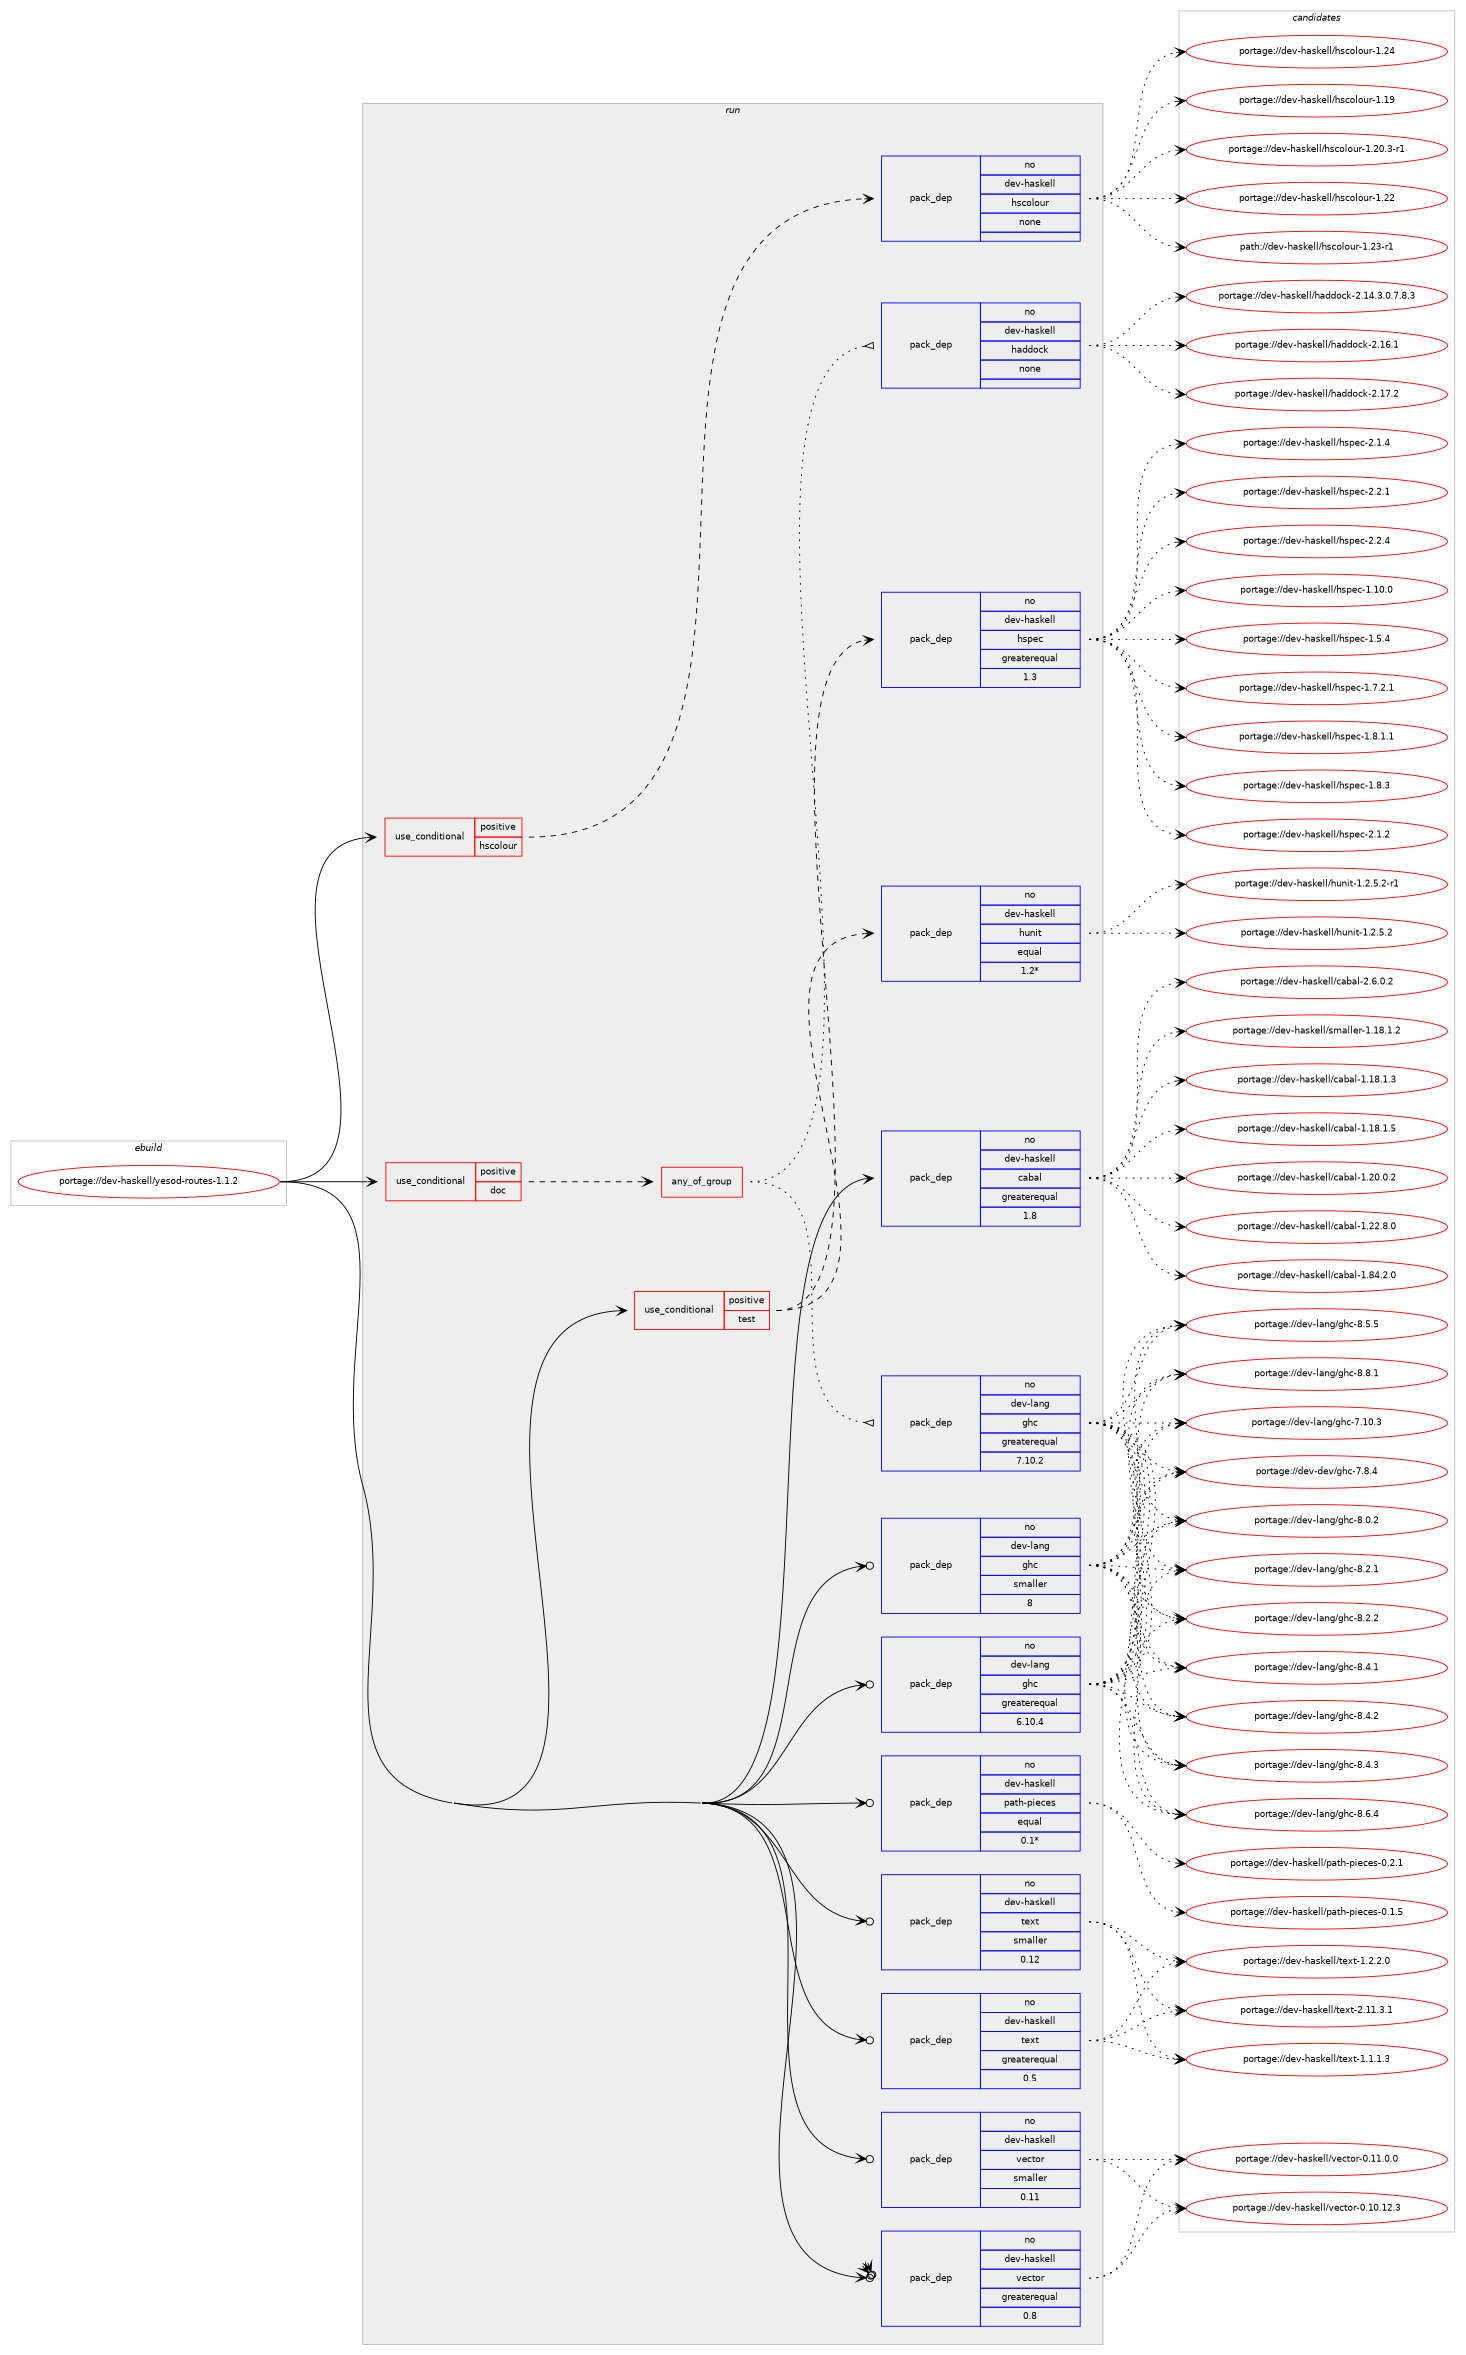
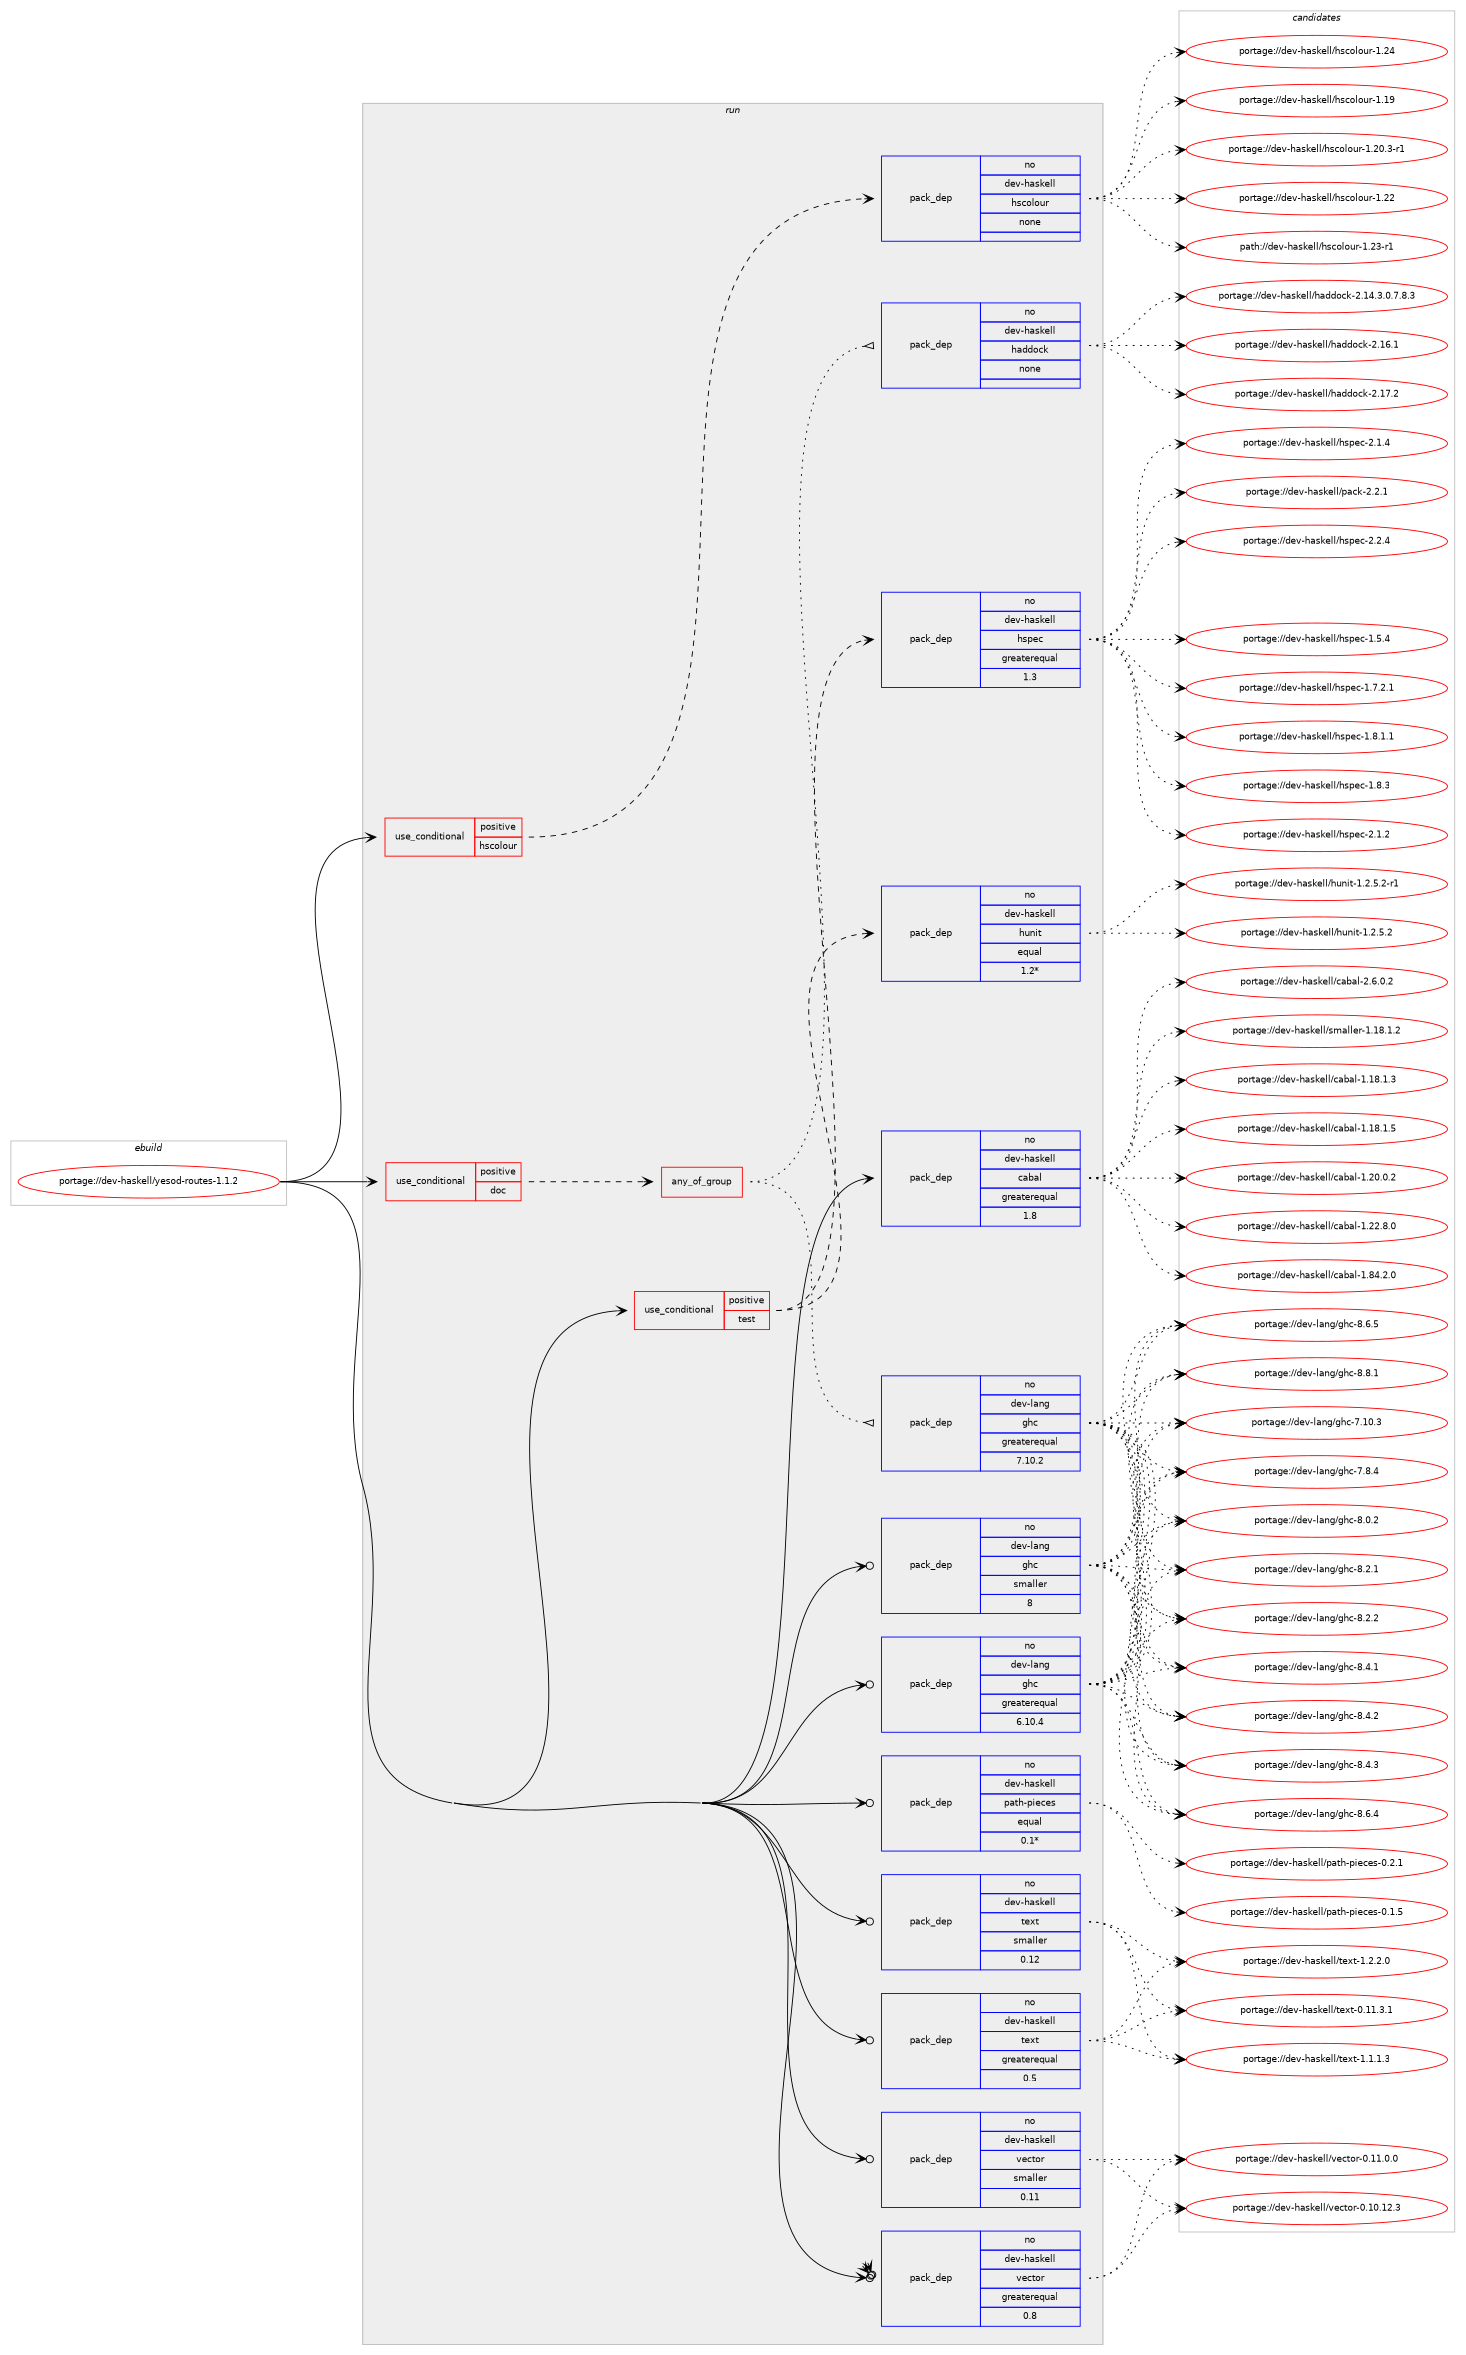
(1317, 492) -> (1317, 492)
(1317, 590) -> none
(1317, 1325) -> (1317, 1325)
(1317, 1472) -> (1317, 1472)
(1317, 2011) -> (1317, 2011)
